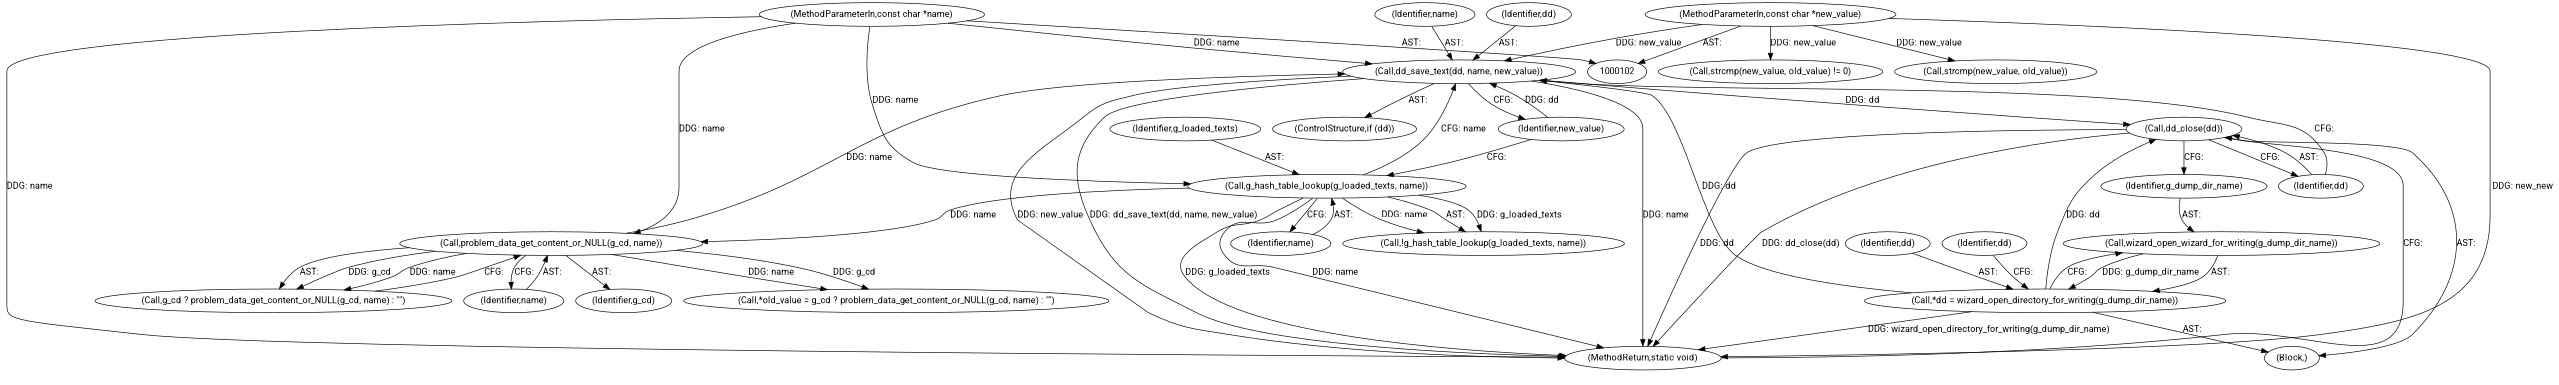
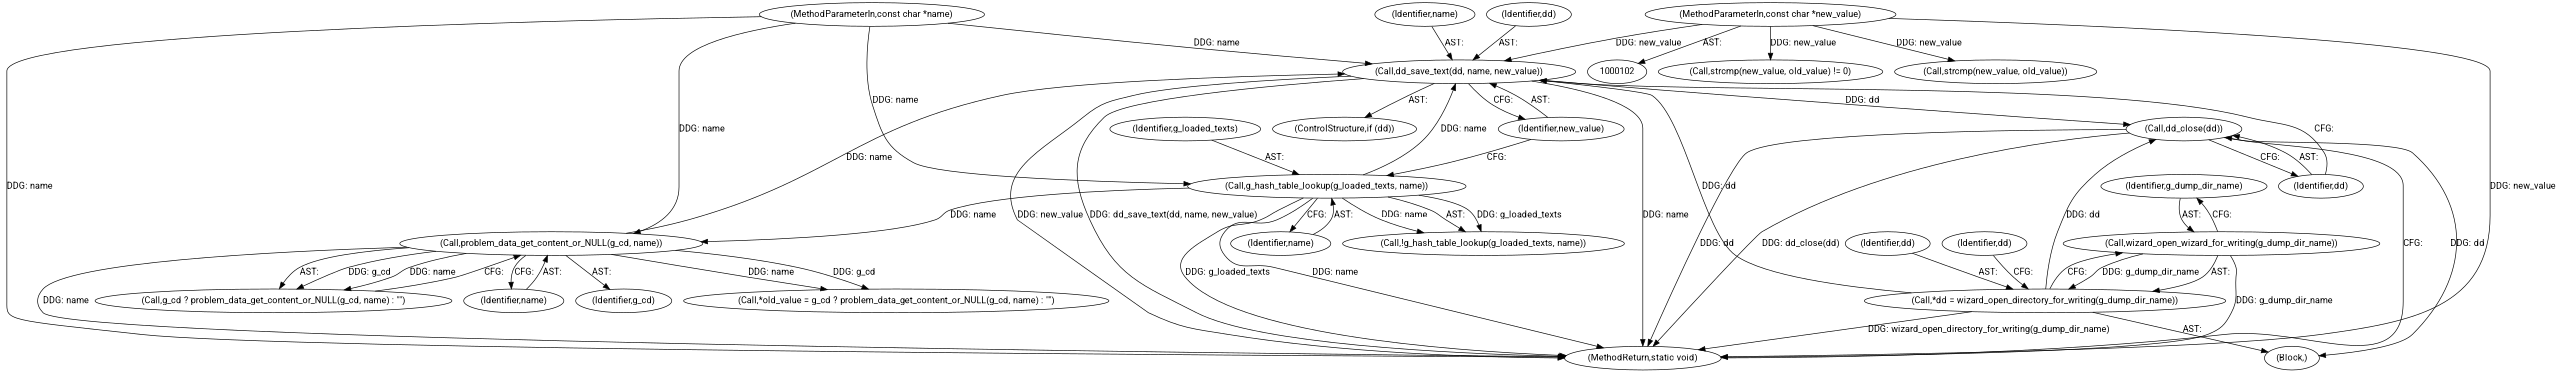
(1278, 40) -> none
(1542, 100) -> (1542, 100)
(1464, 129) -> (1464, 129)
(2184, 154) -> (2211, 217)
(2523, 186) -> (2523, 186)
(2468, 244) -> (2468, 244)
none -> (603, 342)
none -> (2014, 352)
